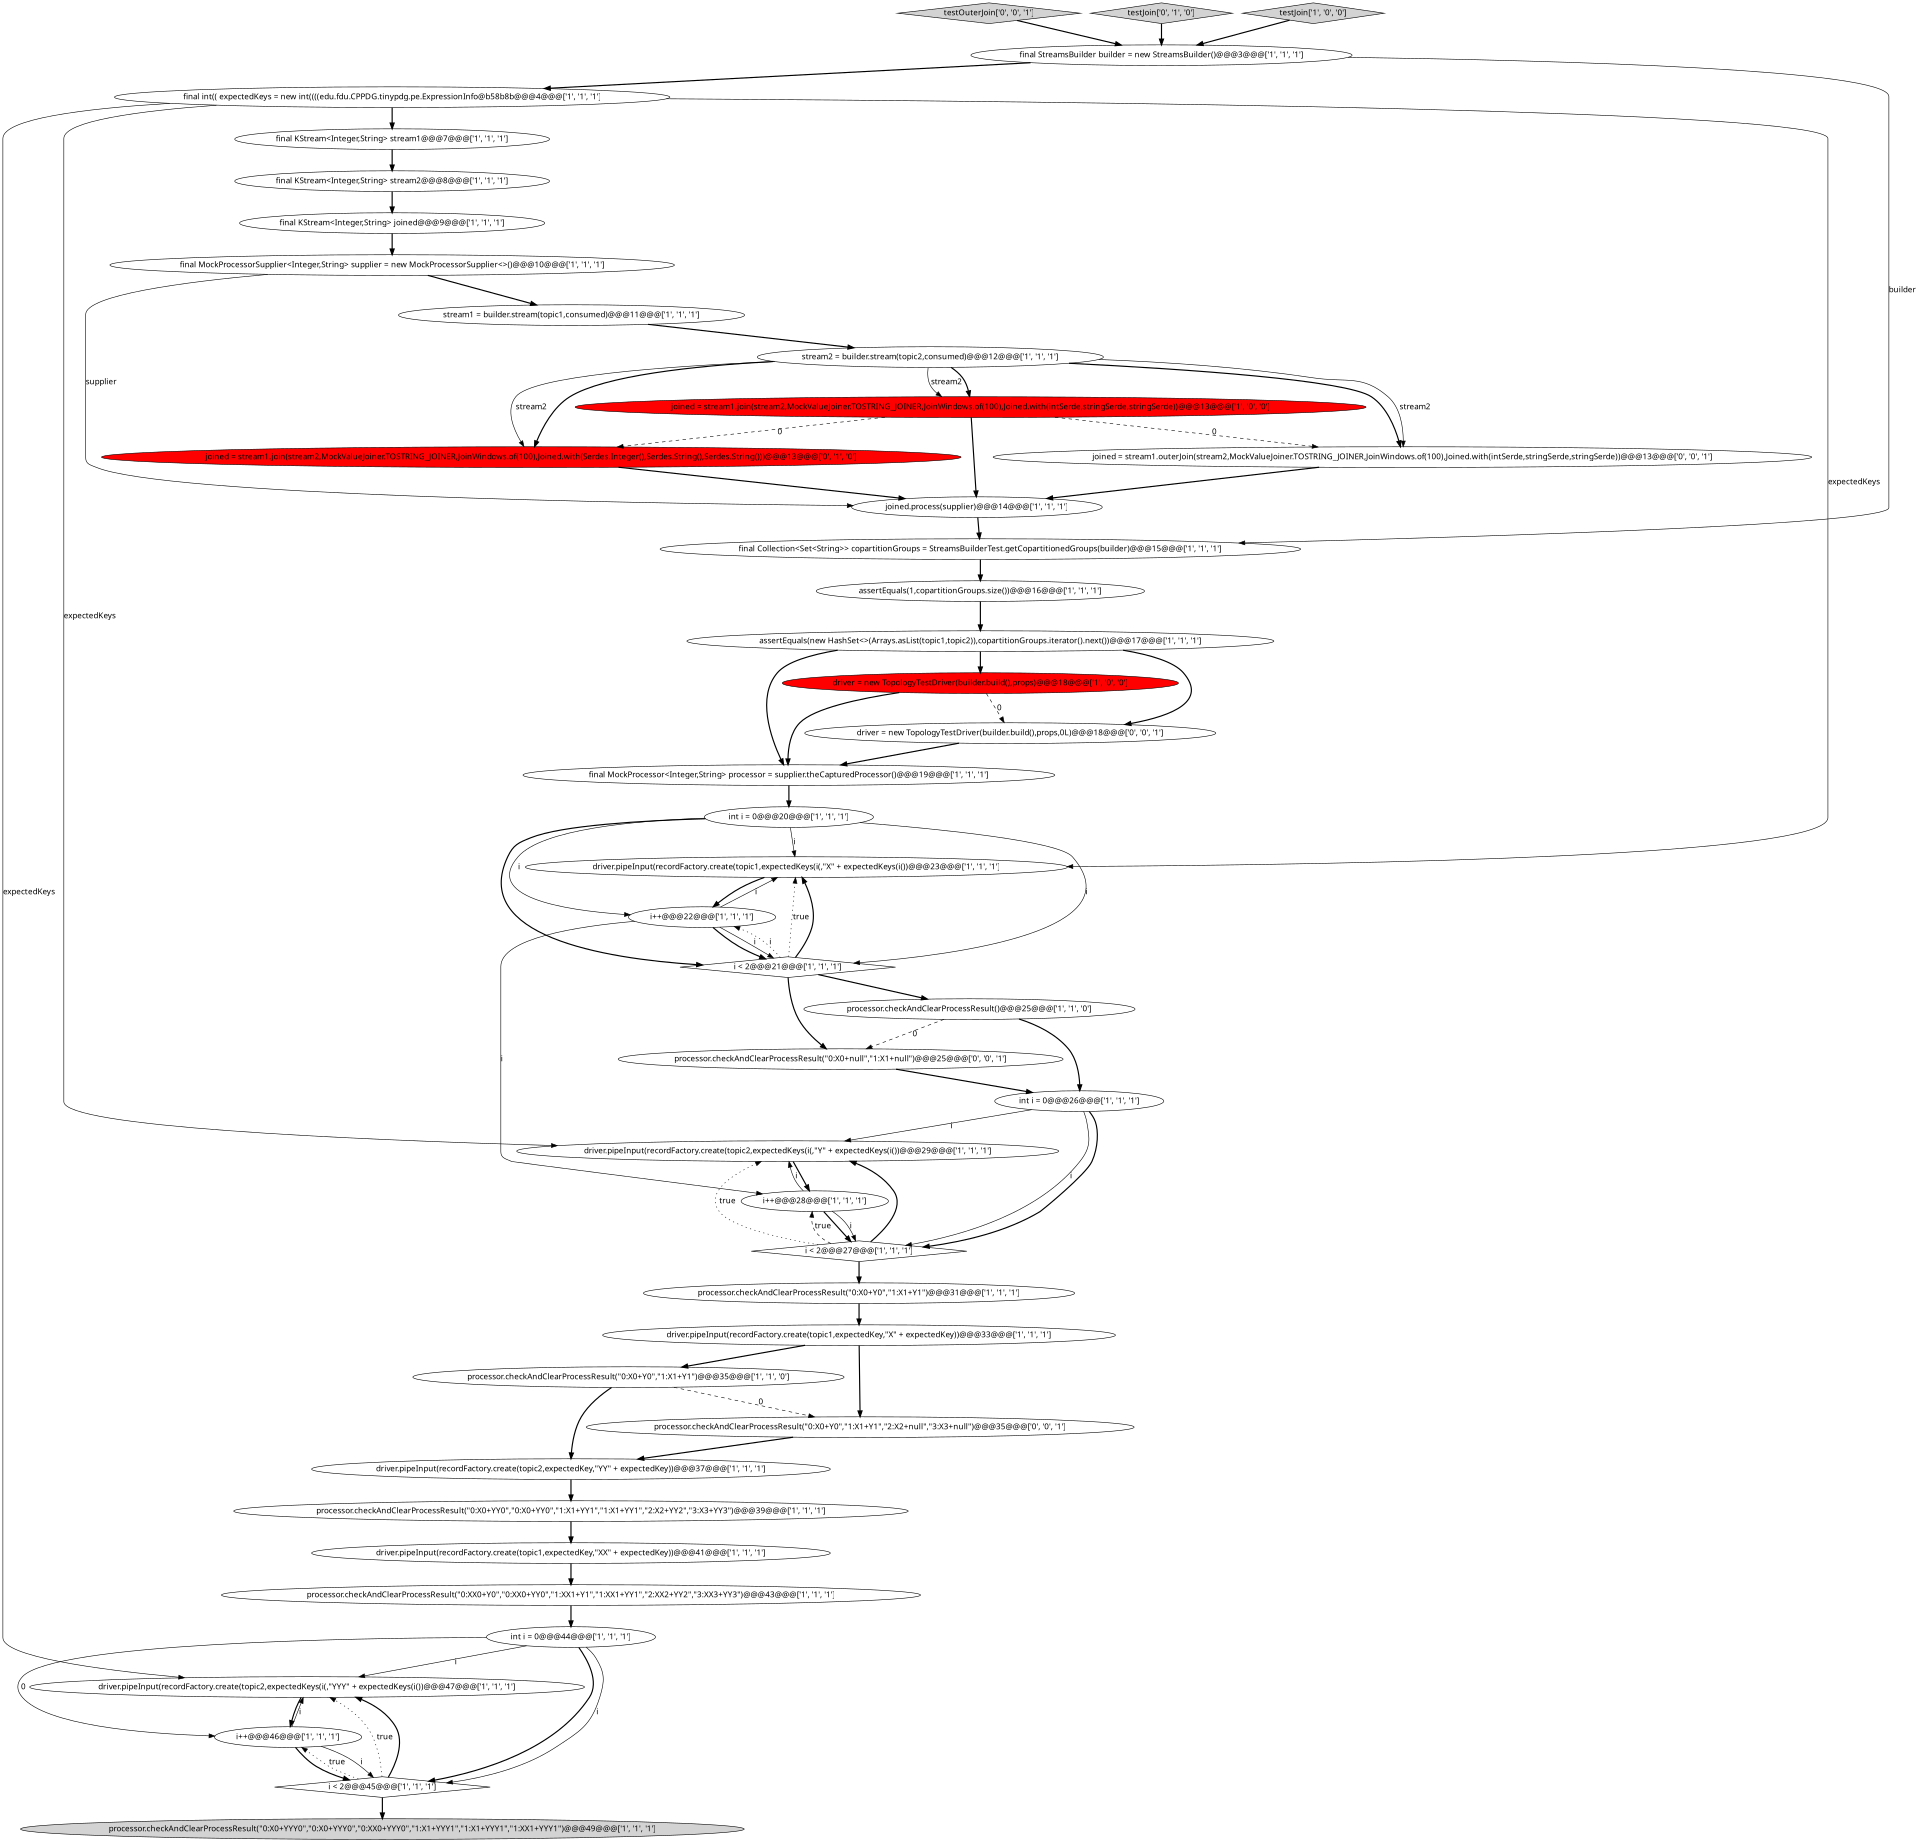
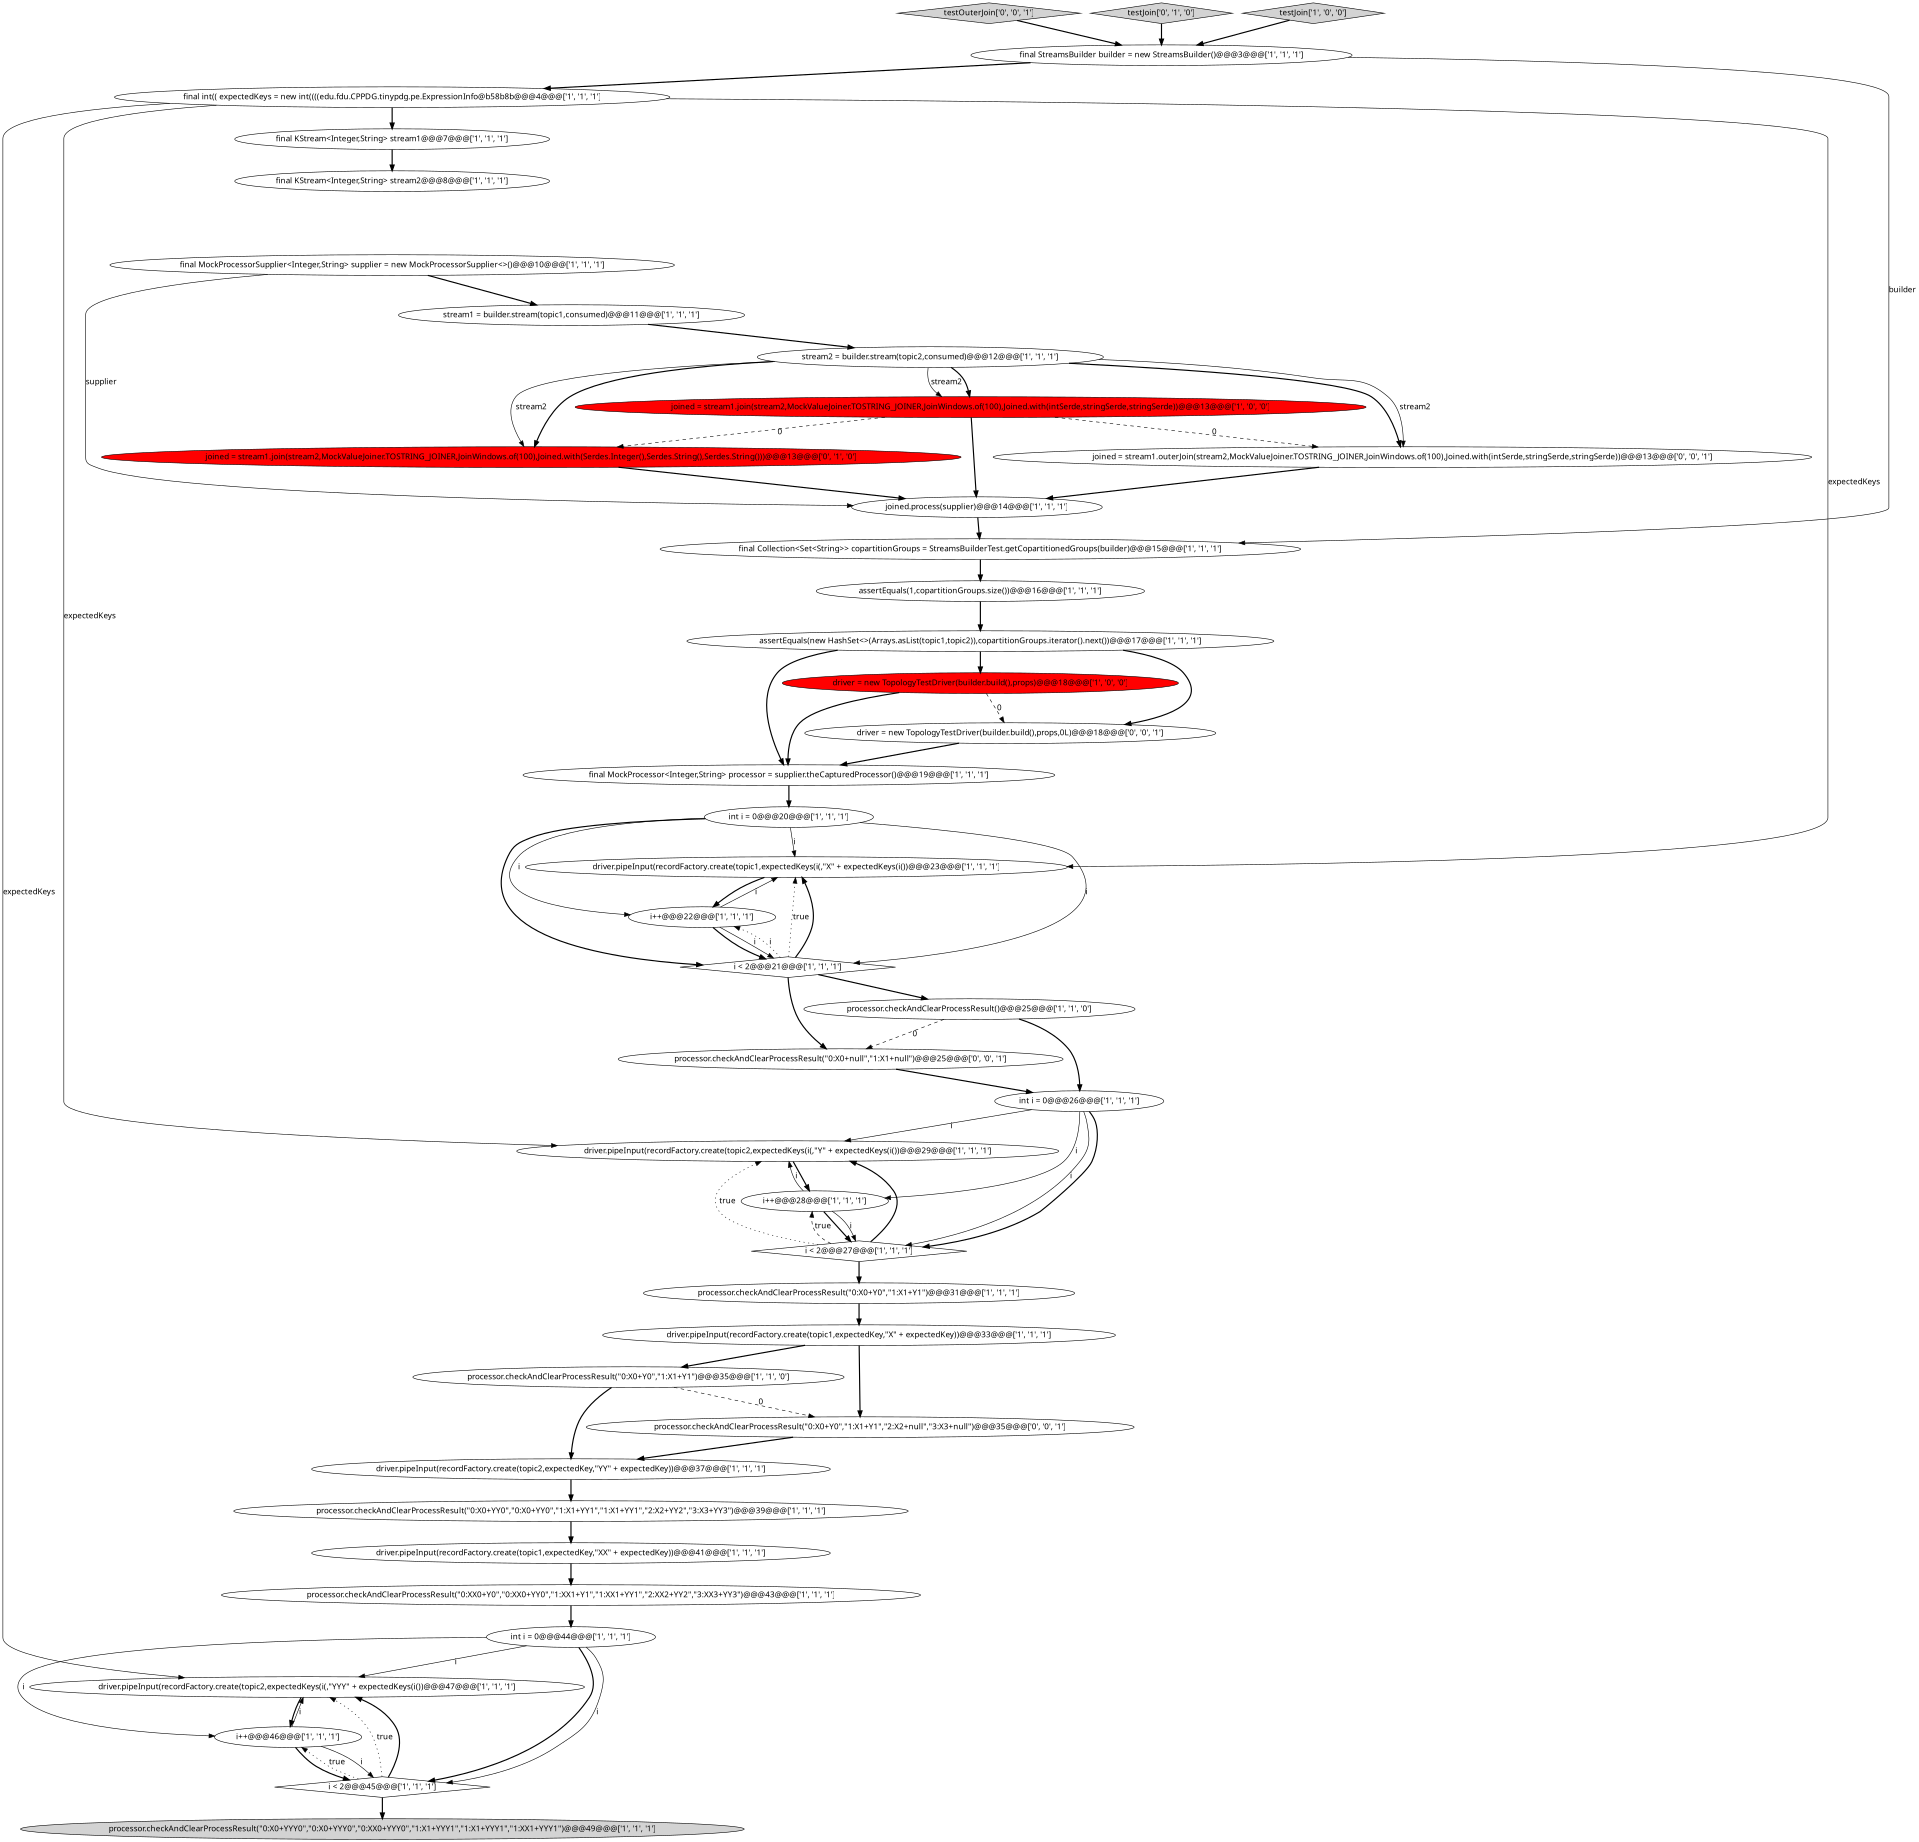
(392, 223) -> none
(501, 1116) -> (1006, 1184)
(24, 1687) -> (24, 1687)
